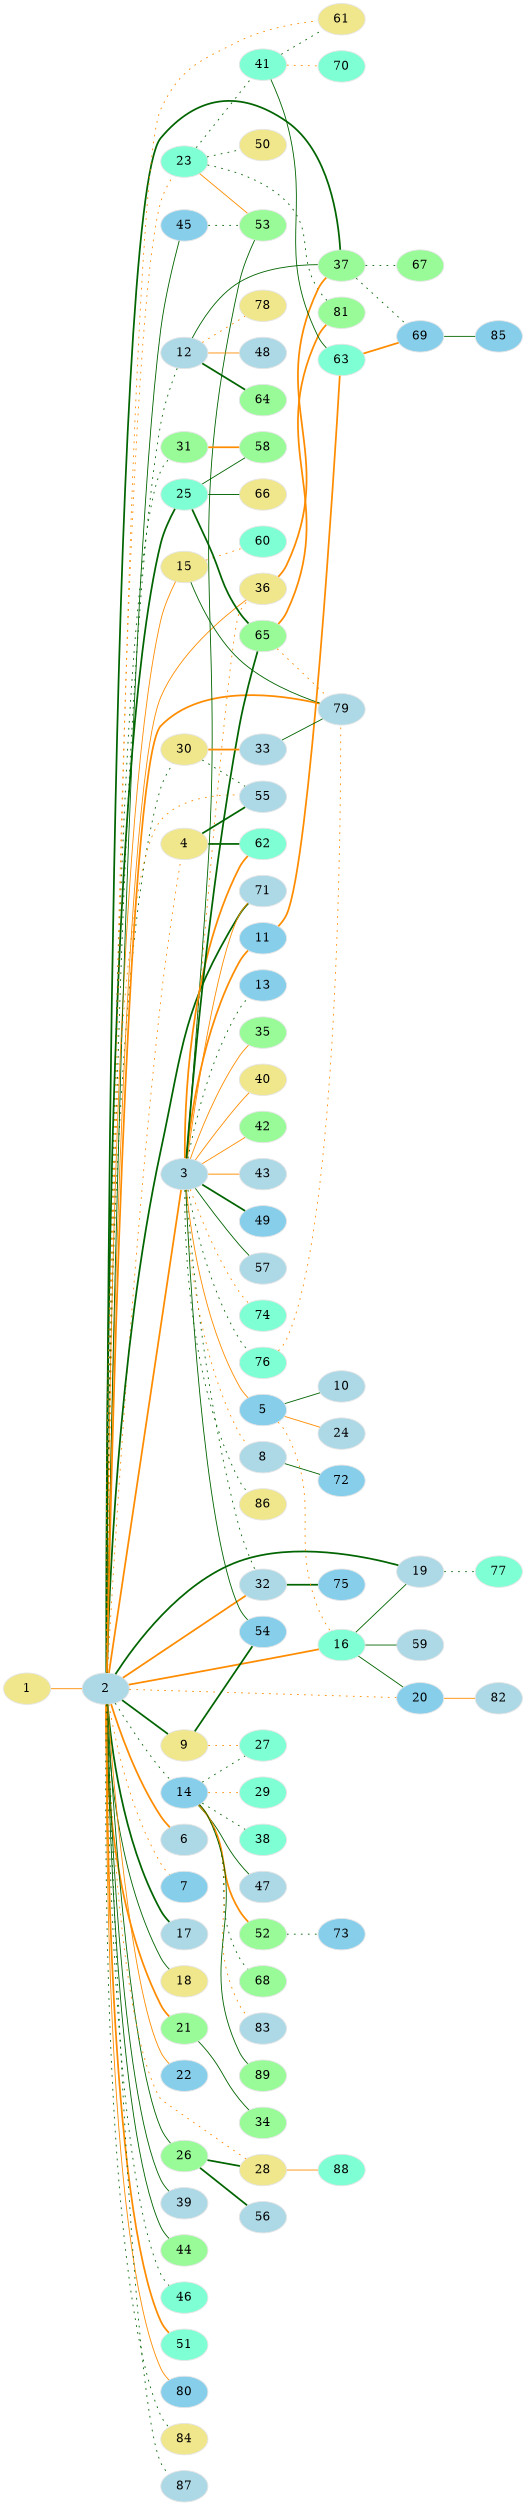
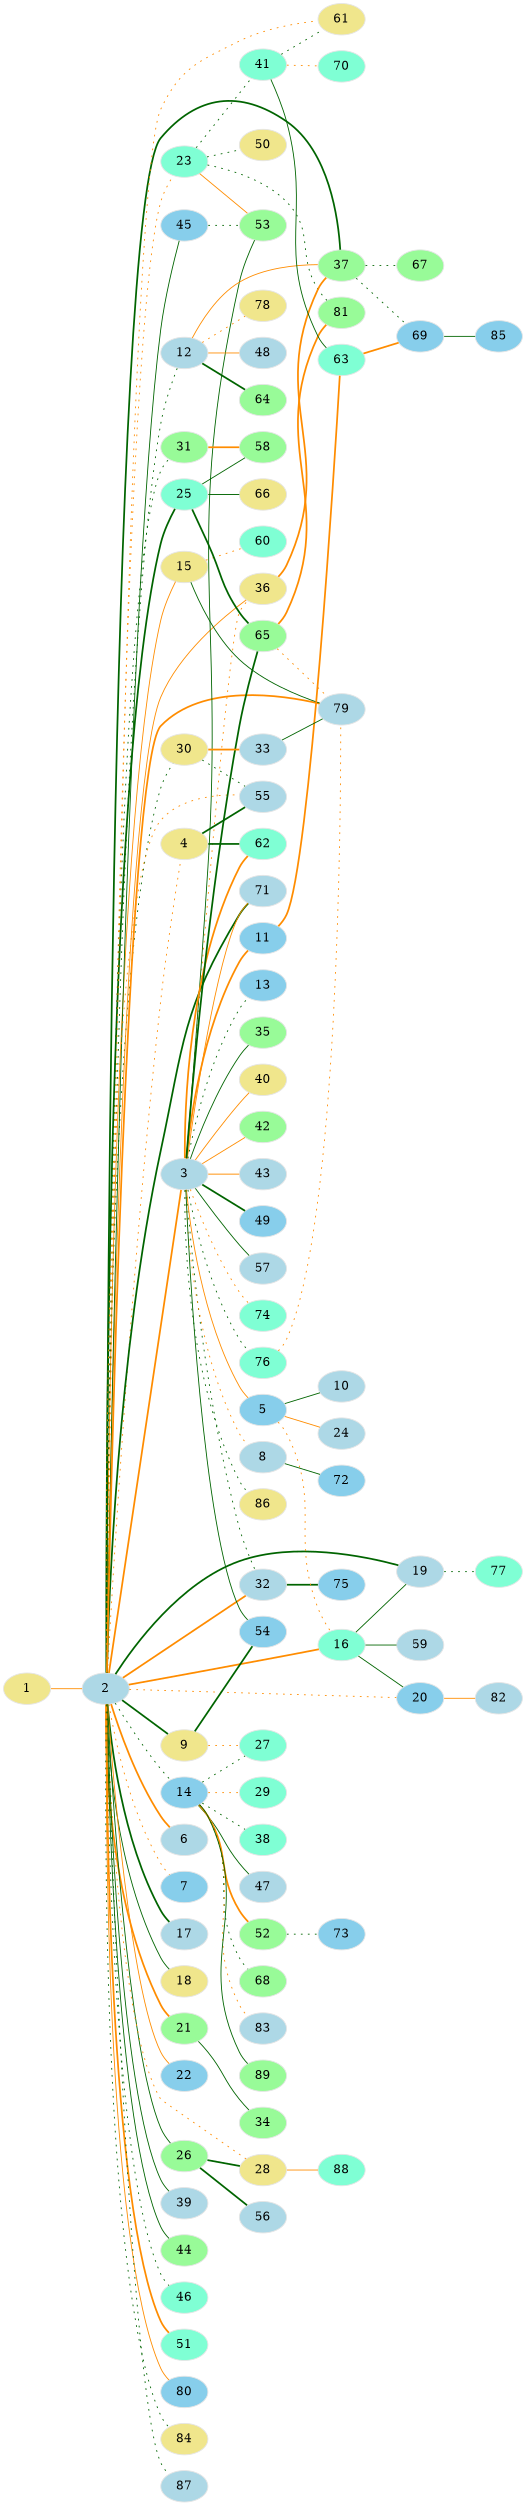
(246, 279) -> (246, 279)
(215, 1100) -> (215, 1100)
